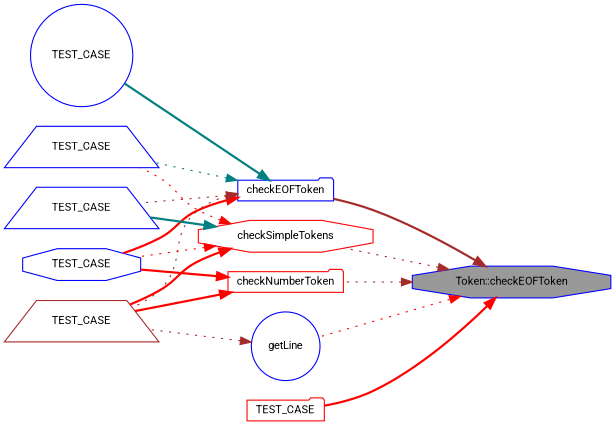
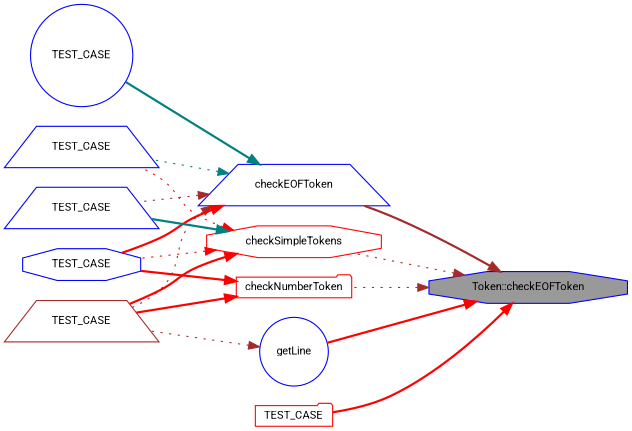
(286, 191) -> (294, 185)
(384, 318) -> (396, 324)
